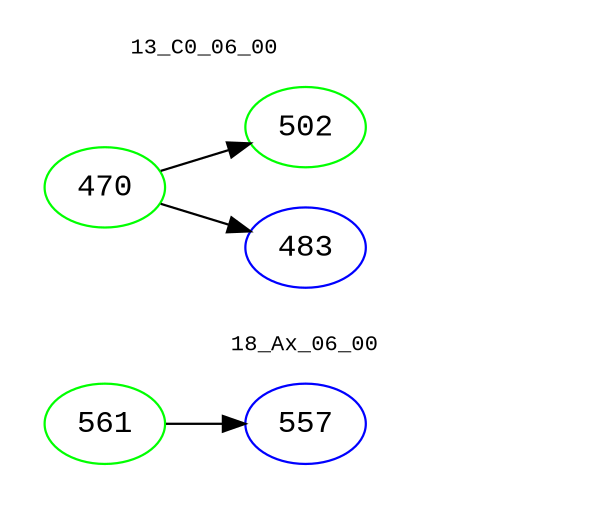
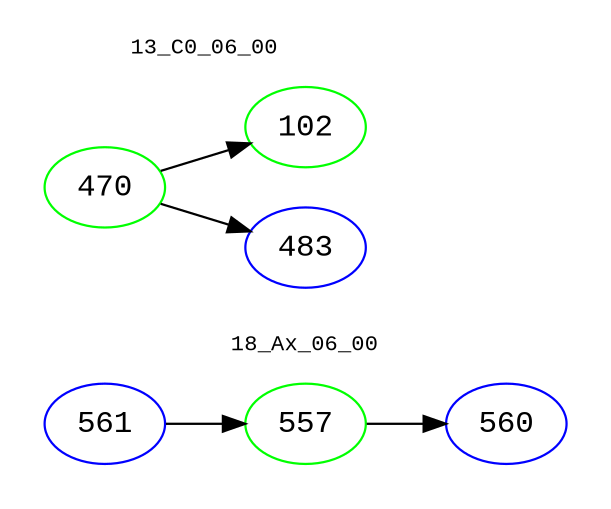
(306, 127) -> (306, 127)
(105, 424) -> (105, 424)
(306, 424) -> (306, 424)
none -> (506, 424)
